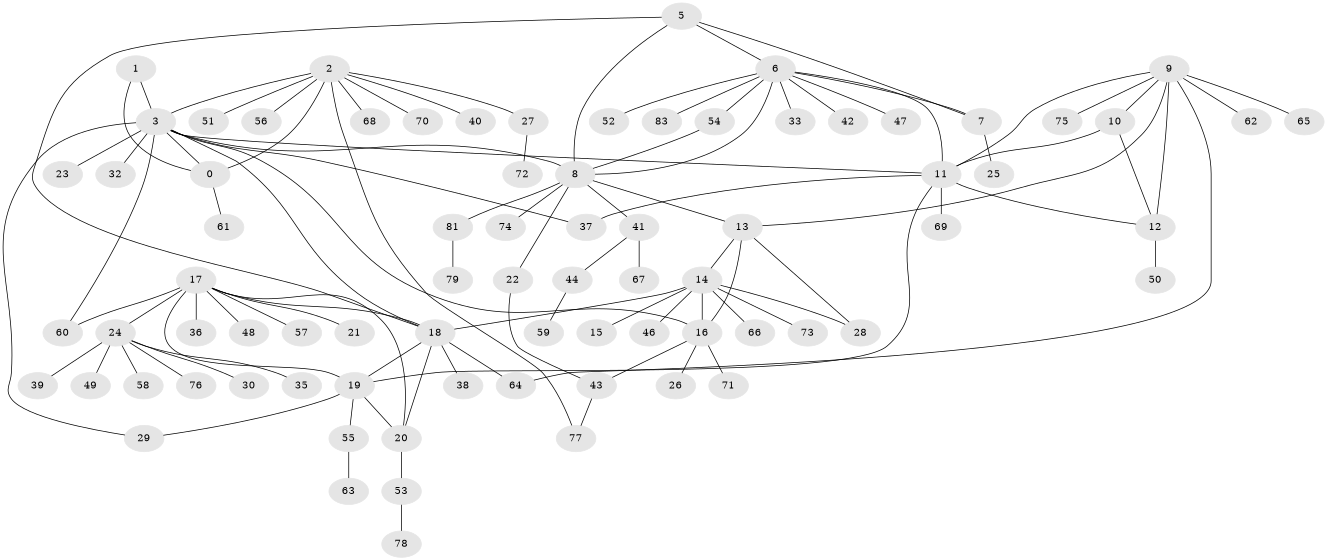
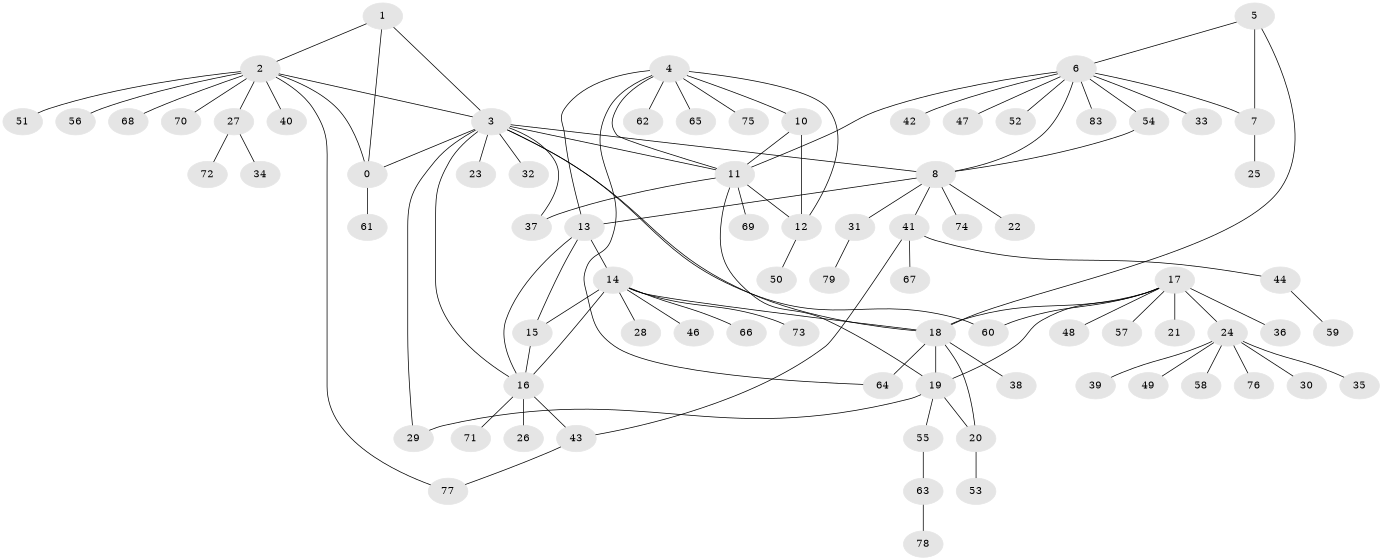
none -> (322, 43)
(1169, 69) -> (670, 69)
(601, 81) -> none
none -> (260, 175)
(453, 227) -> (855, 227)
(802, 280) -> (556, 279)
(383, 322) -> none
(524, 351) -> (784, 373)
none -> (528, 359)
(402, 518) -> (923, 518)
